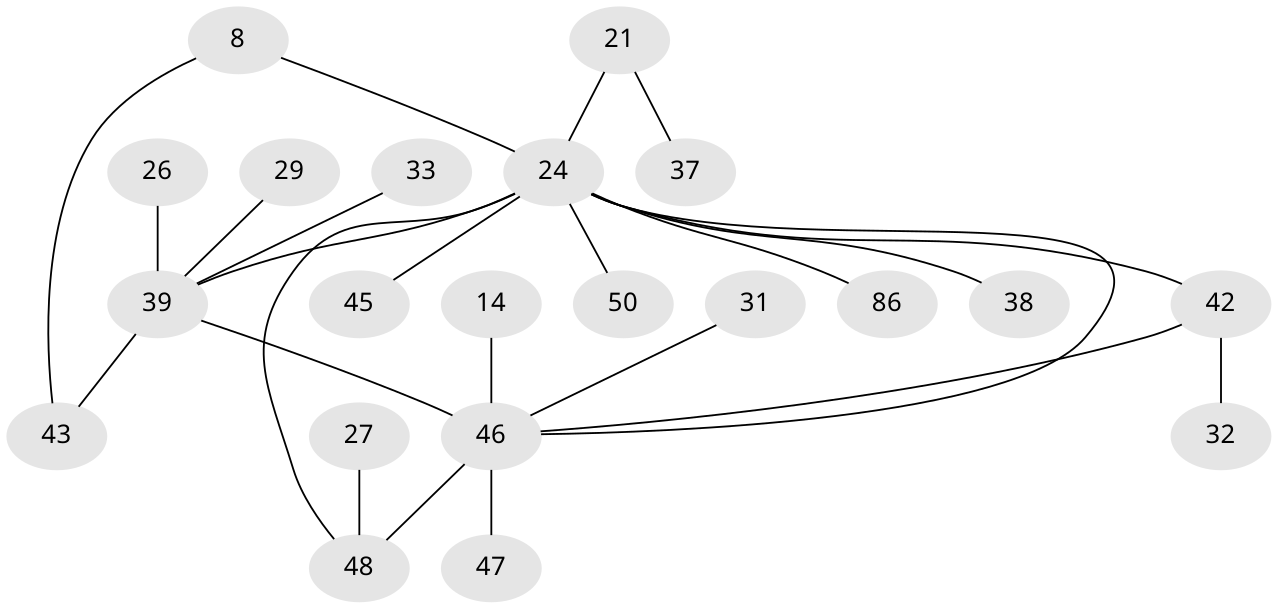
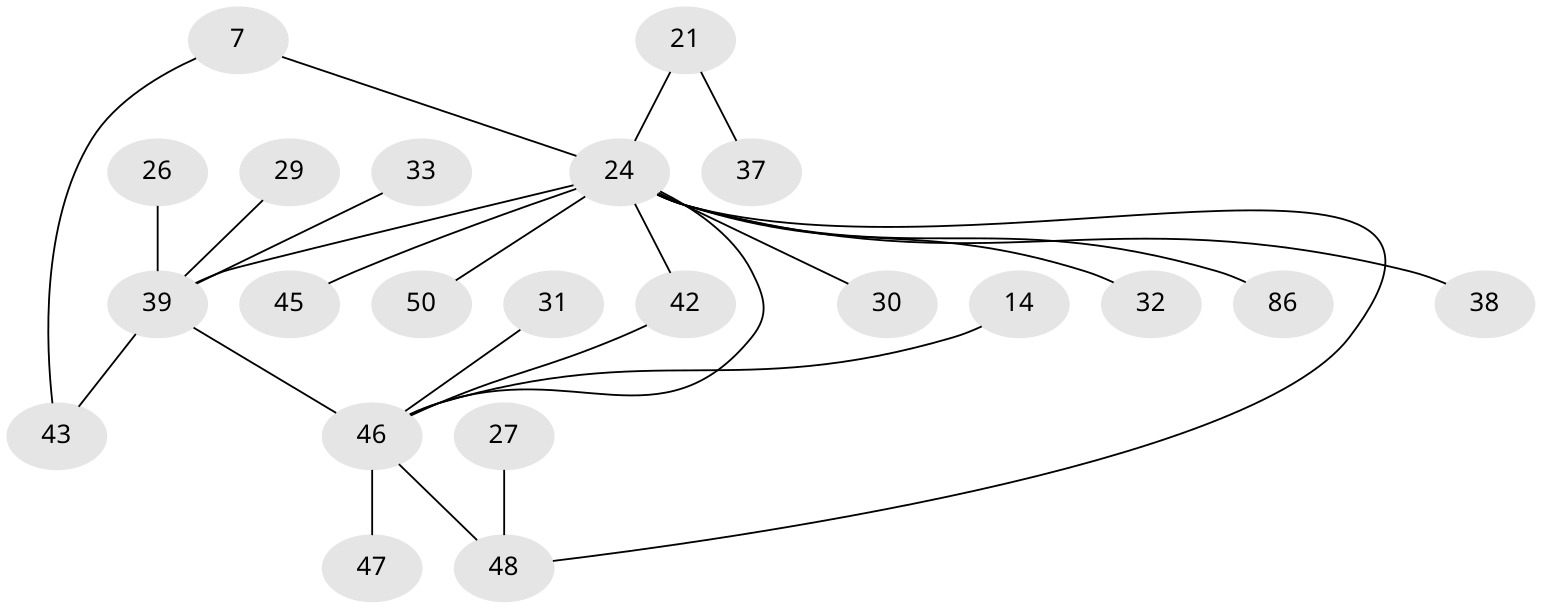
(238, 40) -> (238, 40)
none -> (887, 304)
(1221, 371) -> (886, 238)
